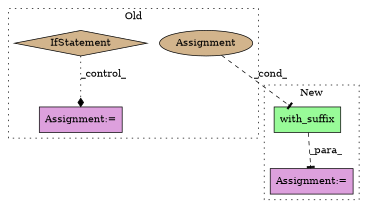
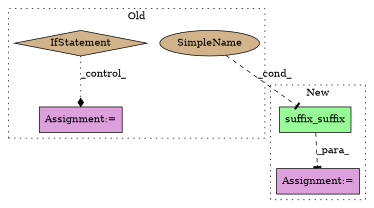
(206, 43) -> (210, 43)
(307, 120) -> (315, 120)
